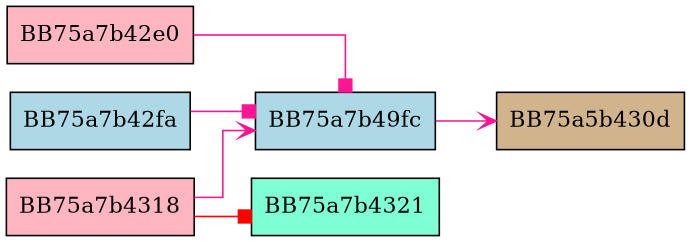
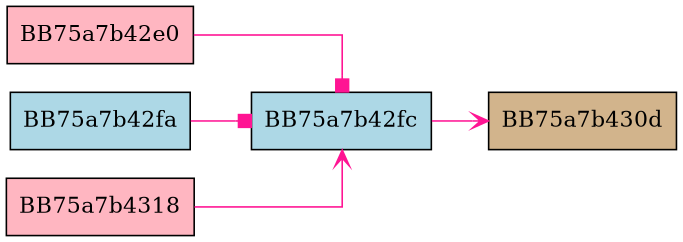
(345, 121) -> (341, 121)
(591, 121) -> (583, 121)
(345, 207) -> none
